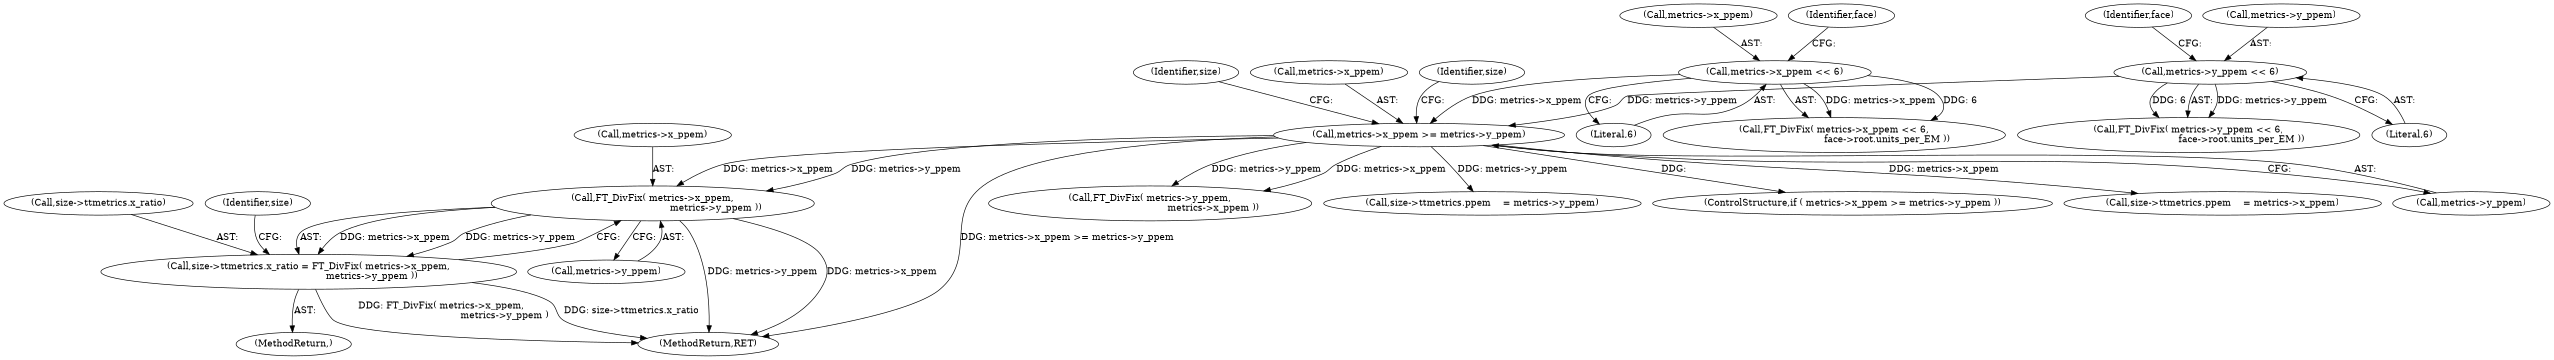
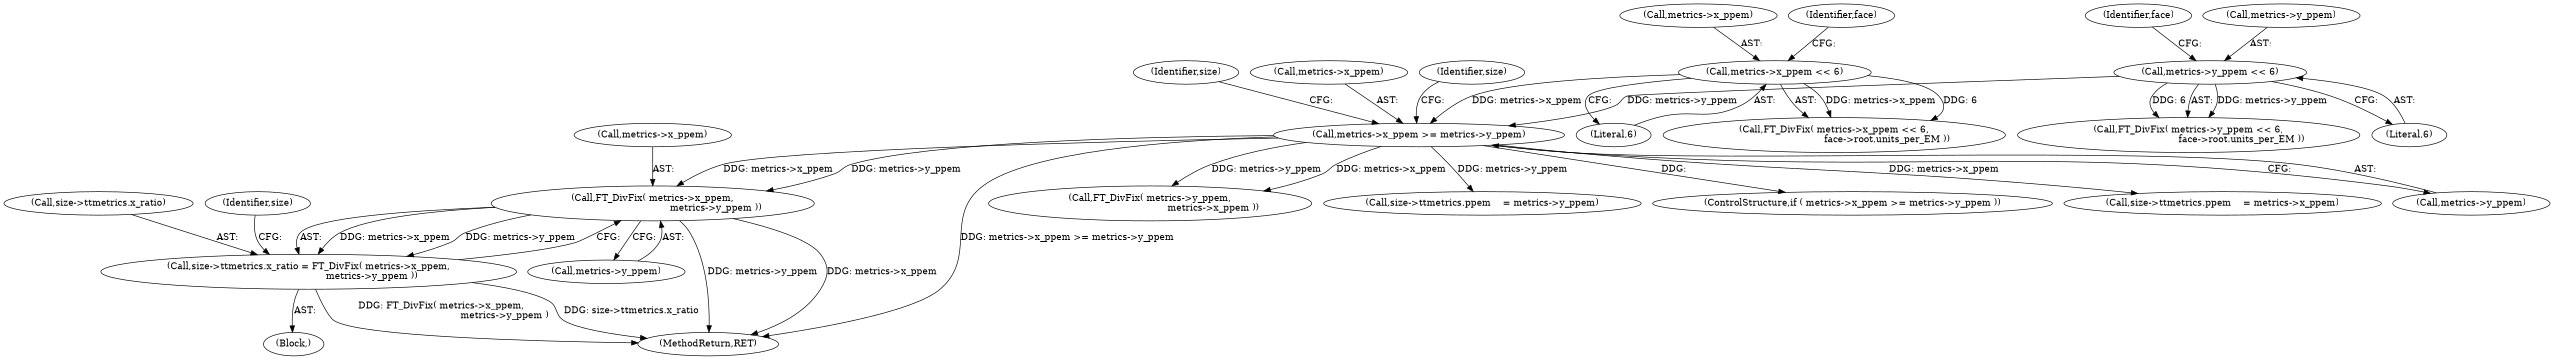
(294, 344) -> (294, 344)
